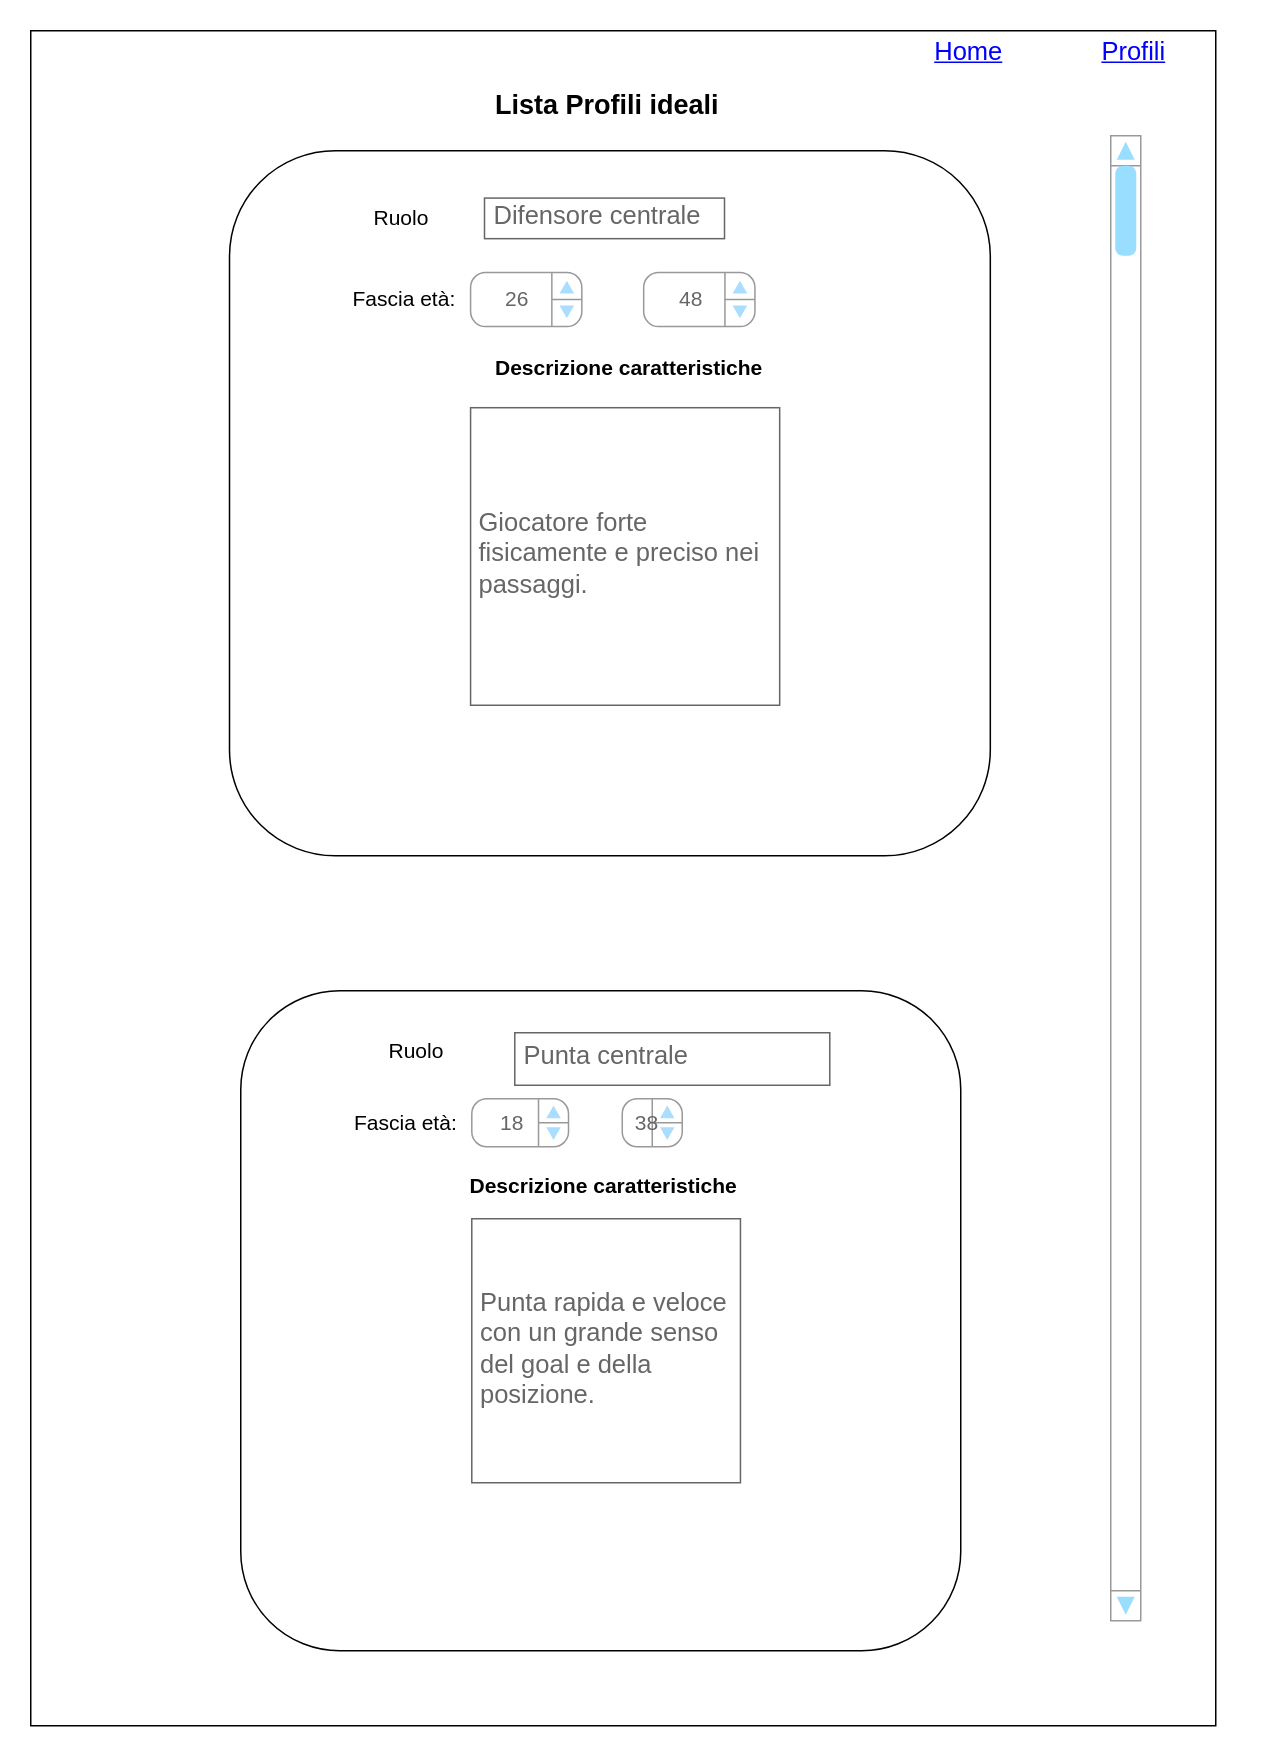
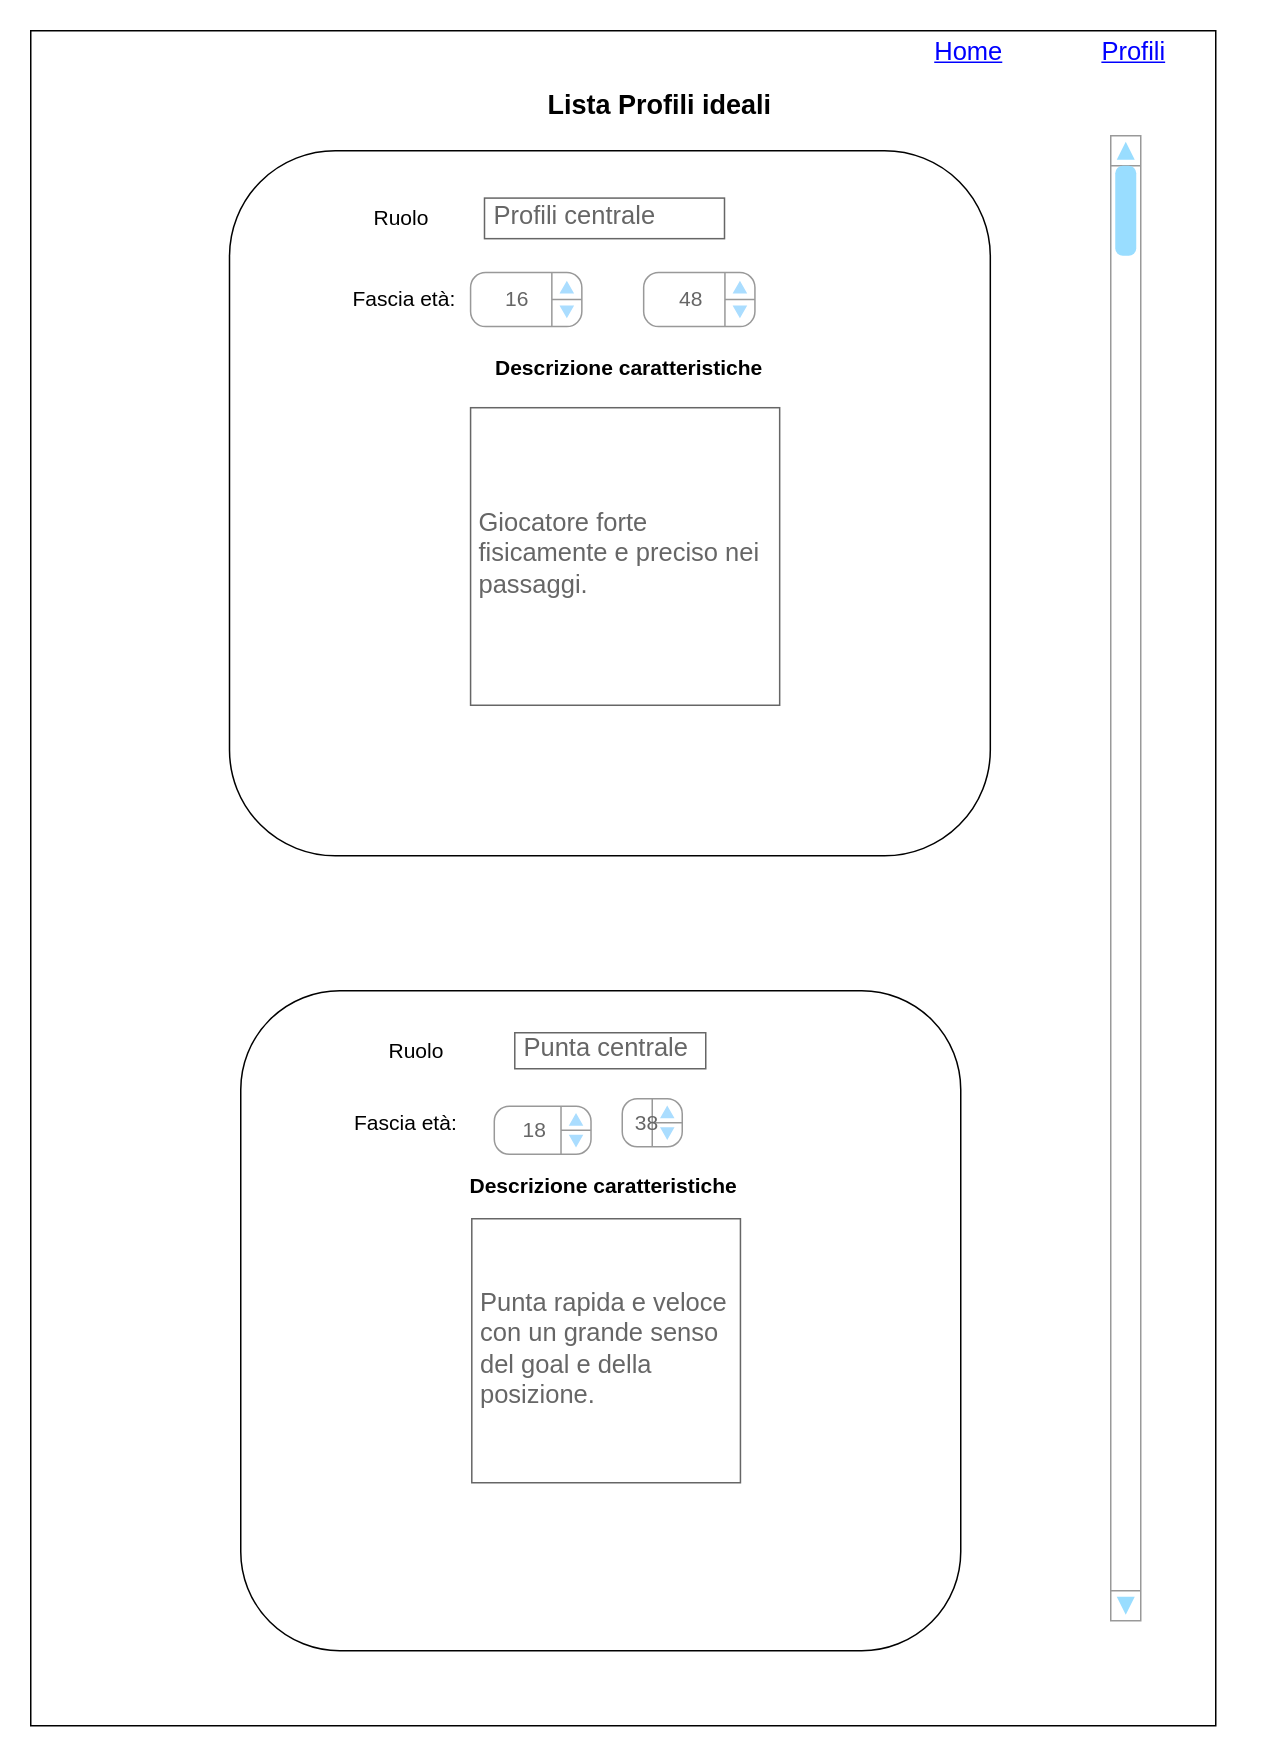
(612, 106) -> (665, 106)
(613, 217) -> (592, 217)
(526, 272) -> (526, 272)
(672, 1059) -> (610, 1051)
(520, 1123) -> (543, 1130)
